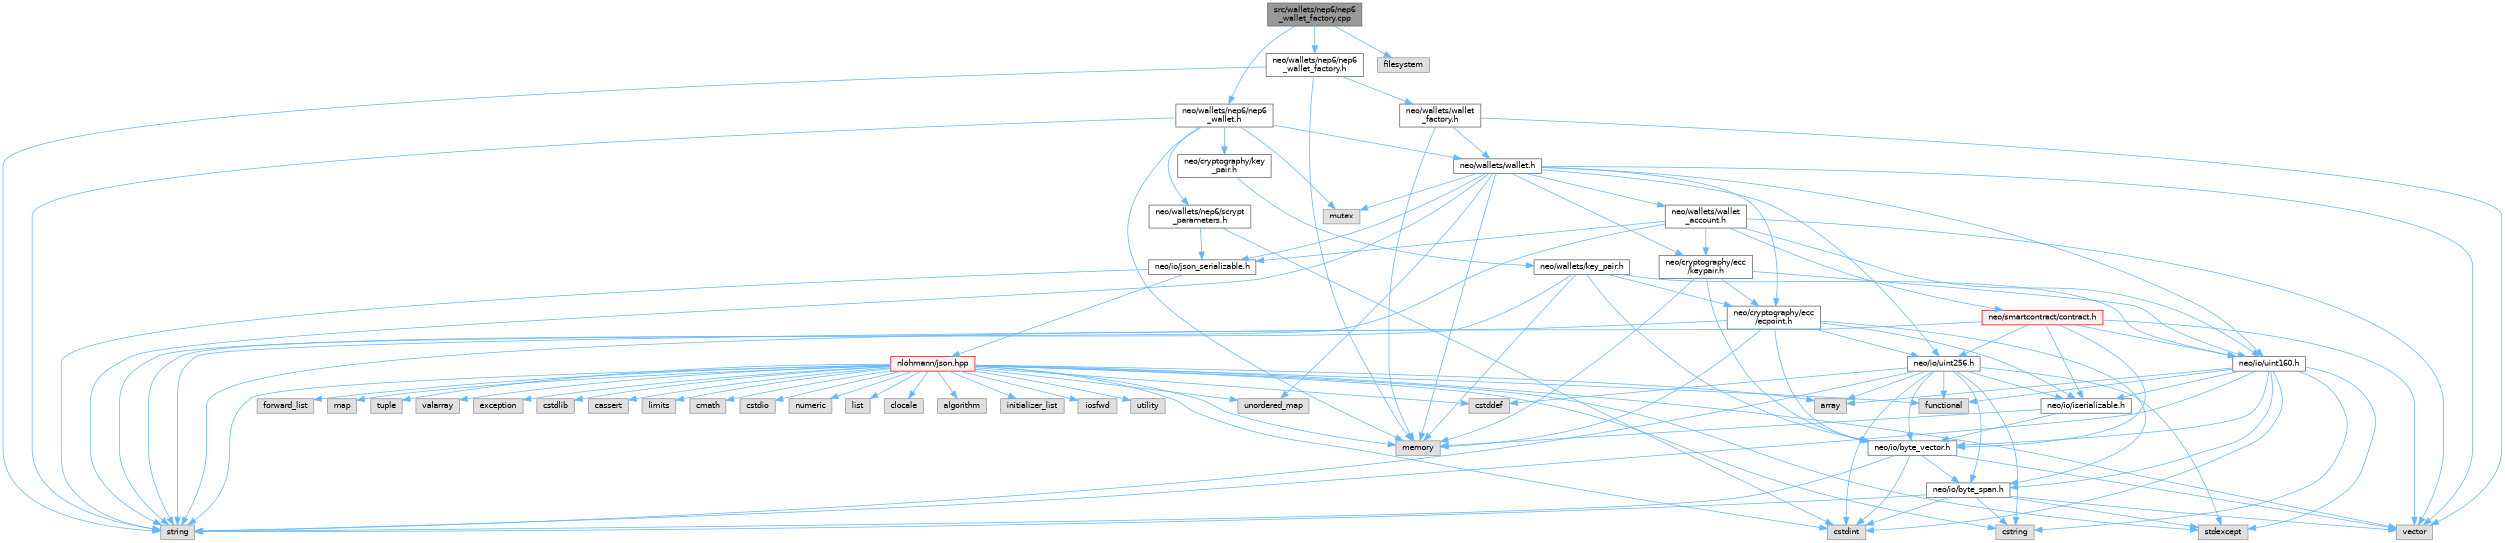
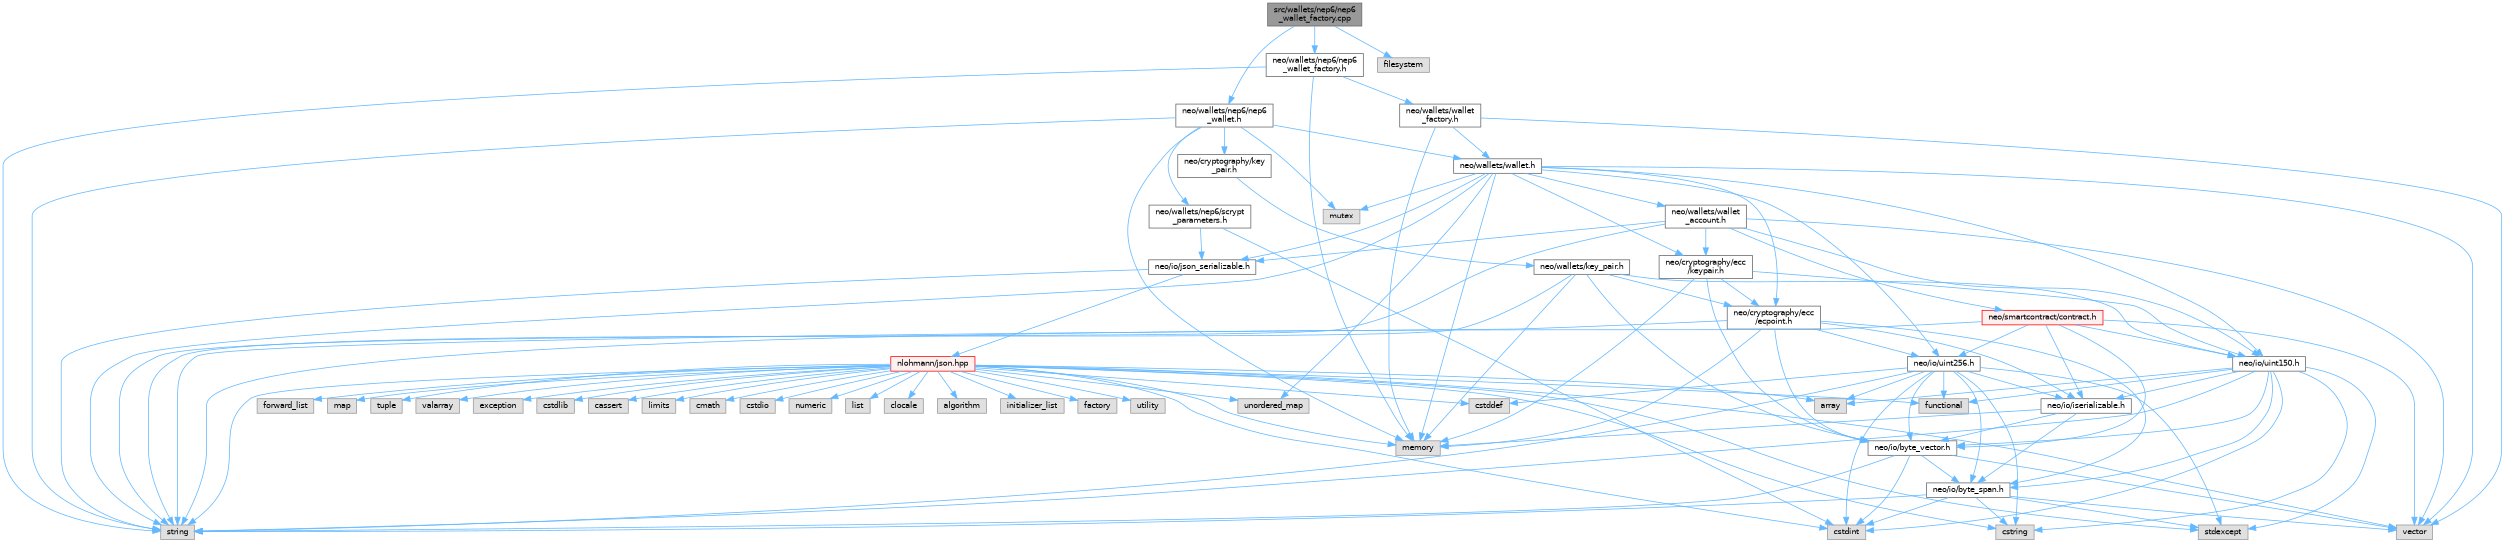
(2269, 364) -> (2269, 364)
(1097, 406) -> (1097, 406)
none -> (2047, 434)
